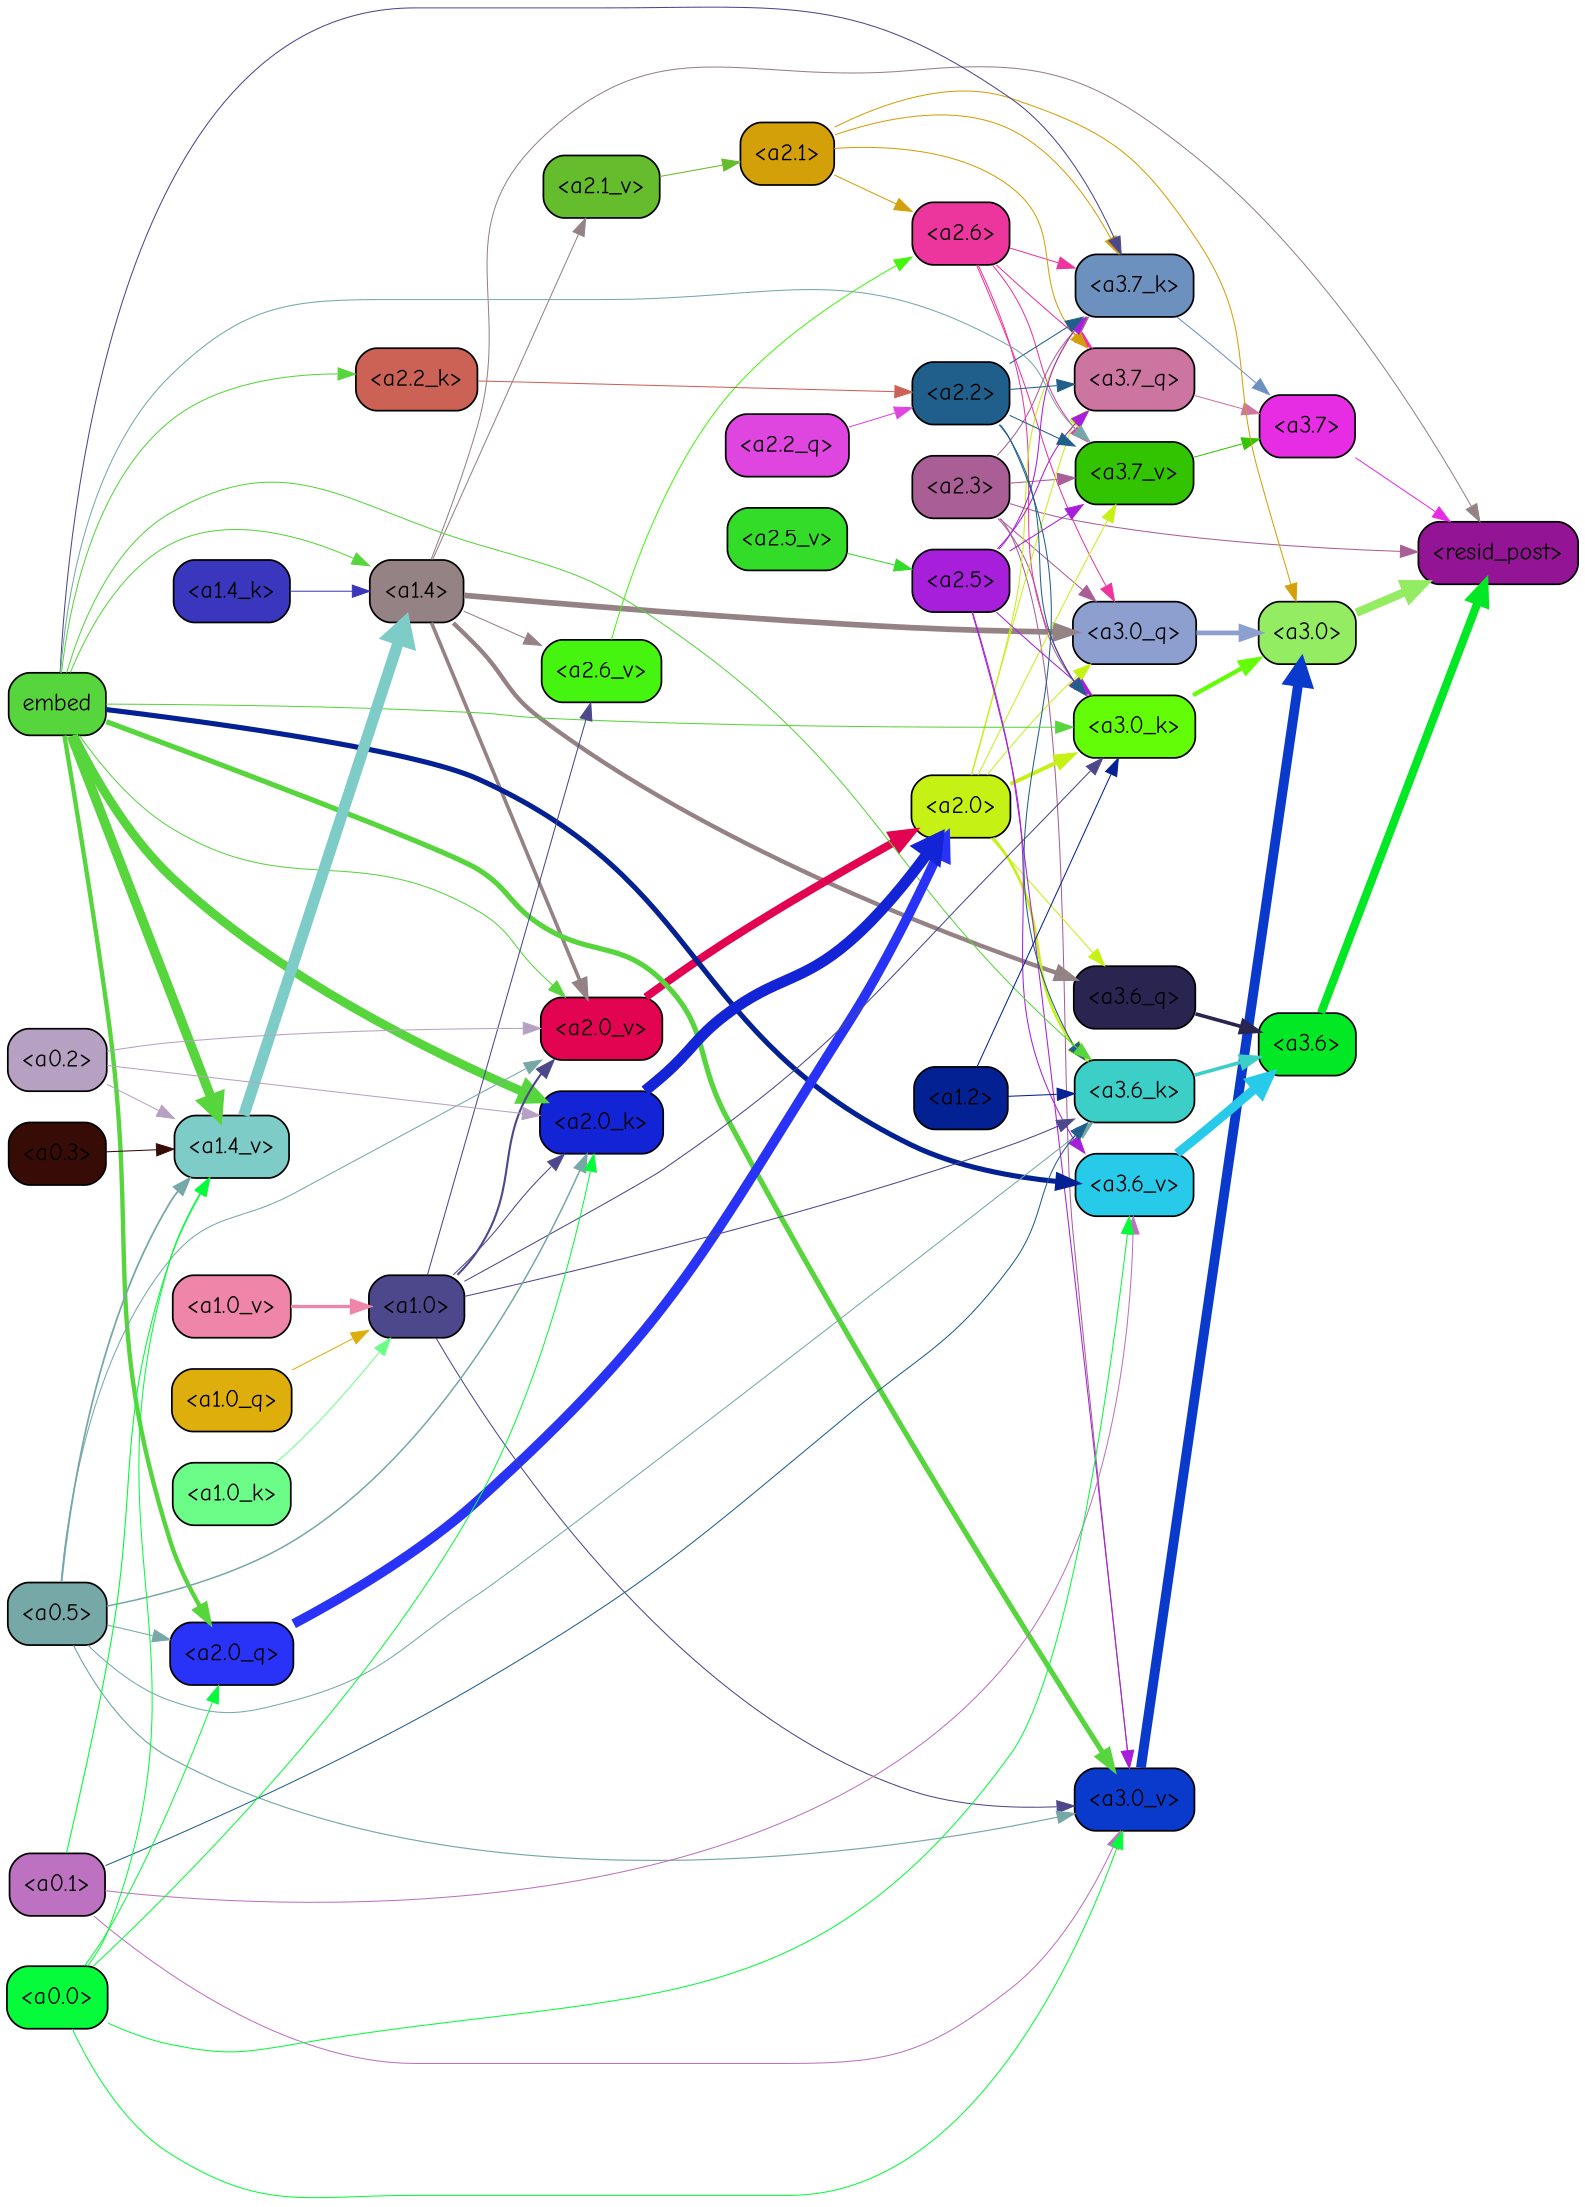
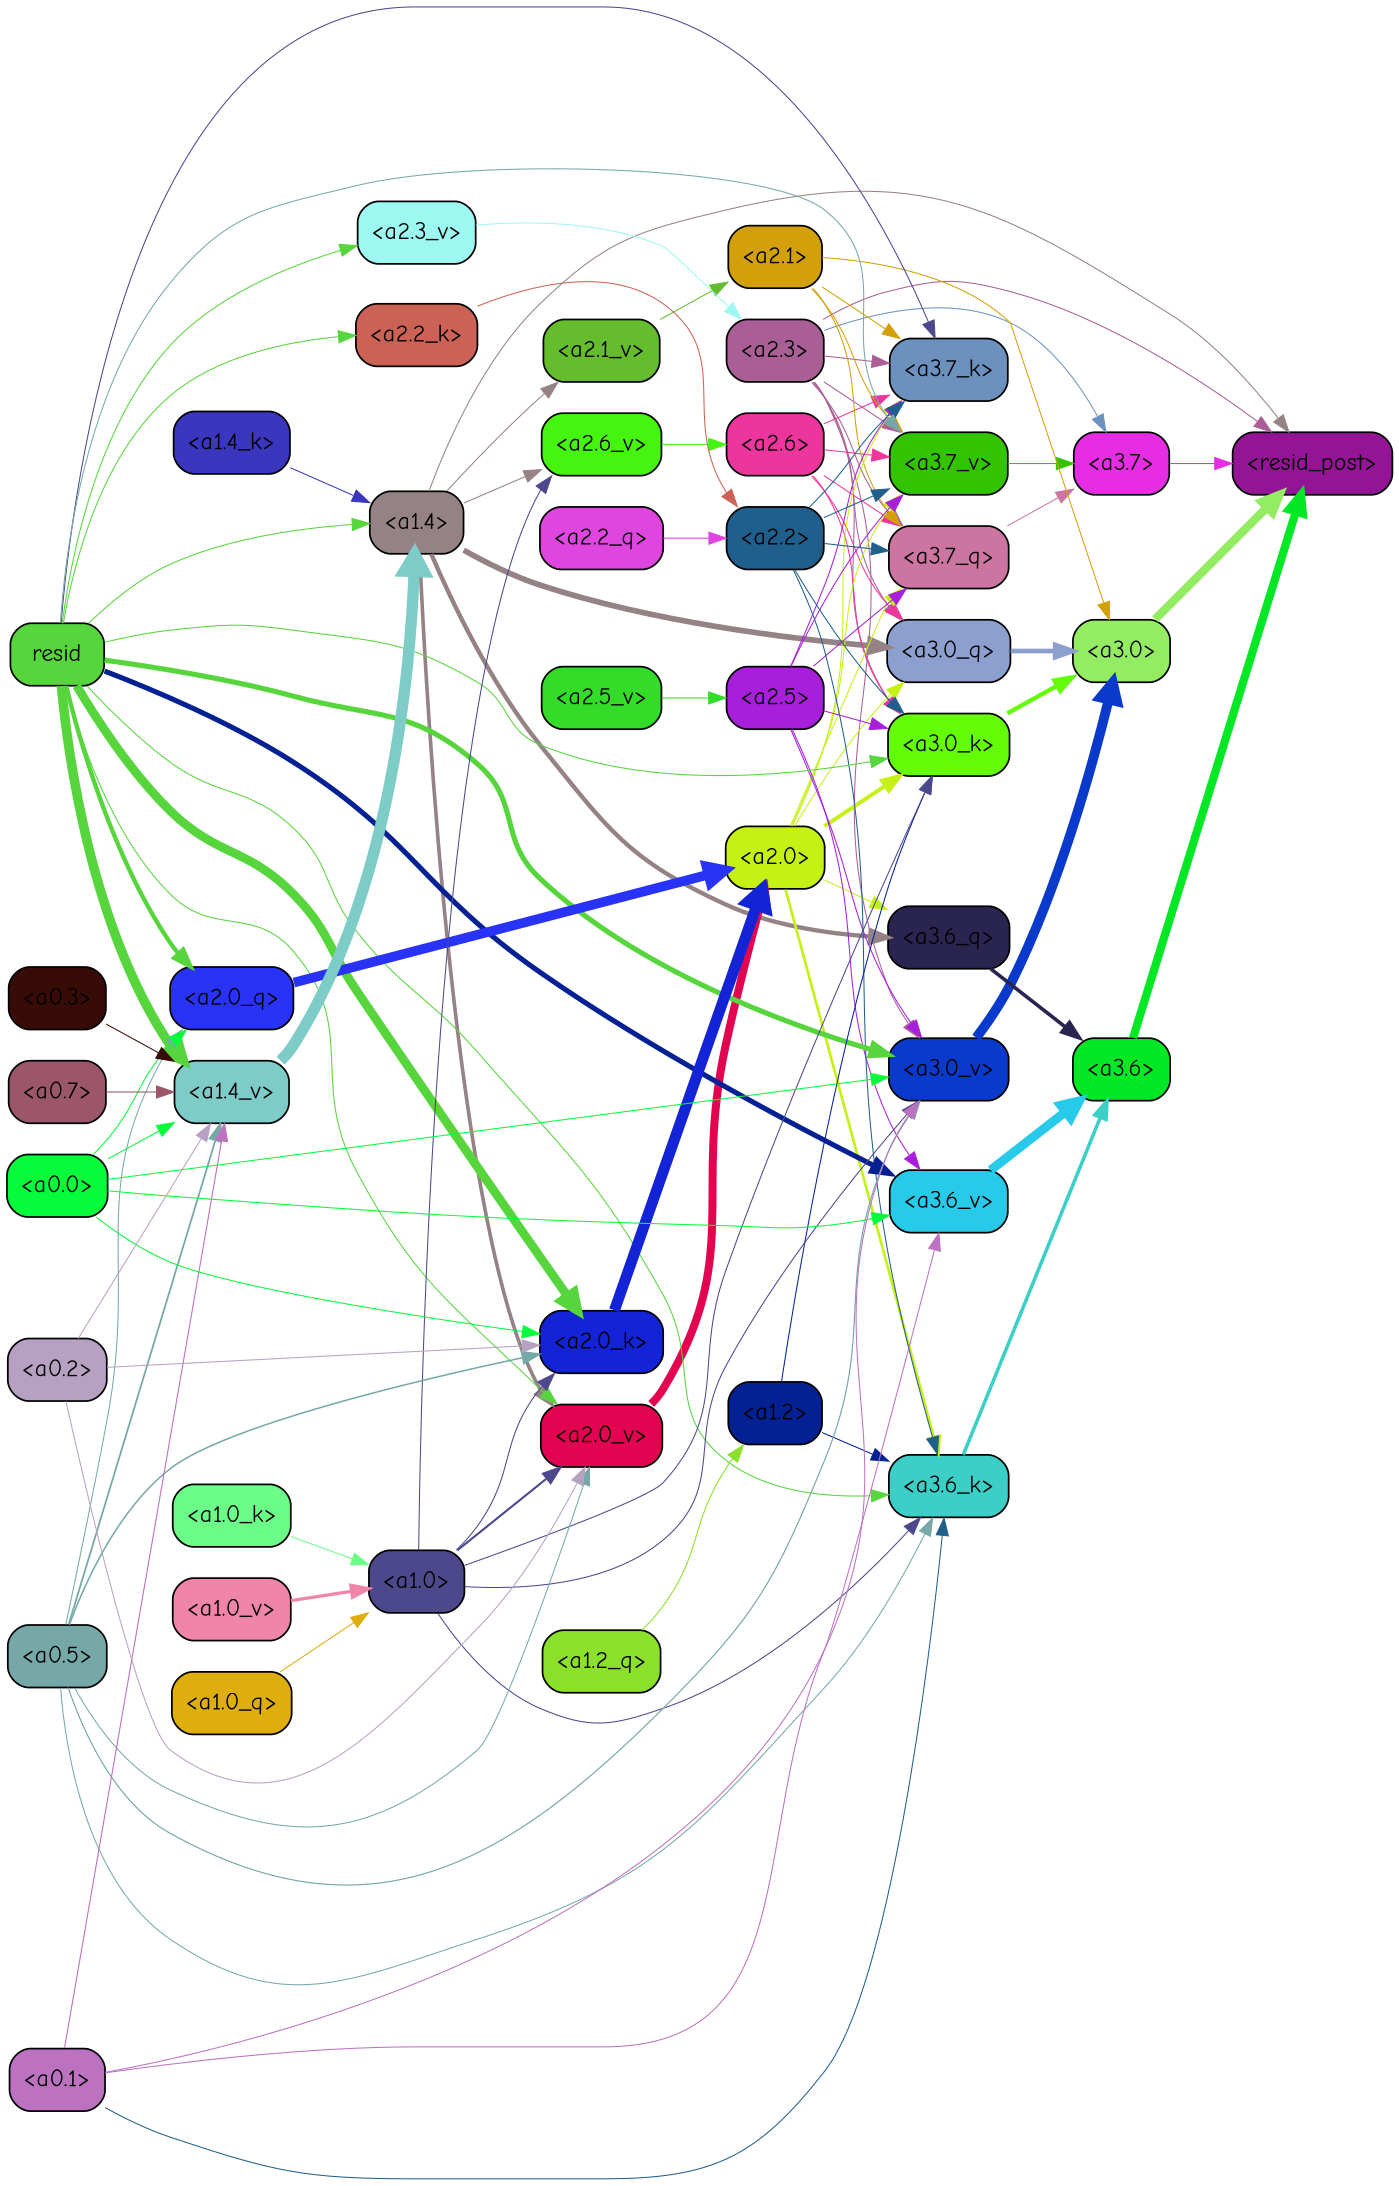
(865, 189) -> (852, 353)
none -> (417, 233)
(1217, 350) -> (973, 311)
none -> (852, 447)
(57, 704) -> (57, 655)
none -> (57, 1092)
(125, 1520) -> (143, 1595)
none -> (602, 1661)
